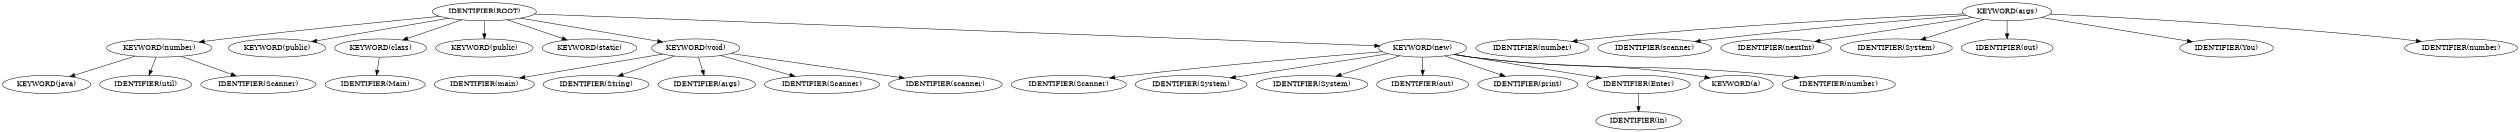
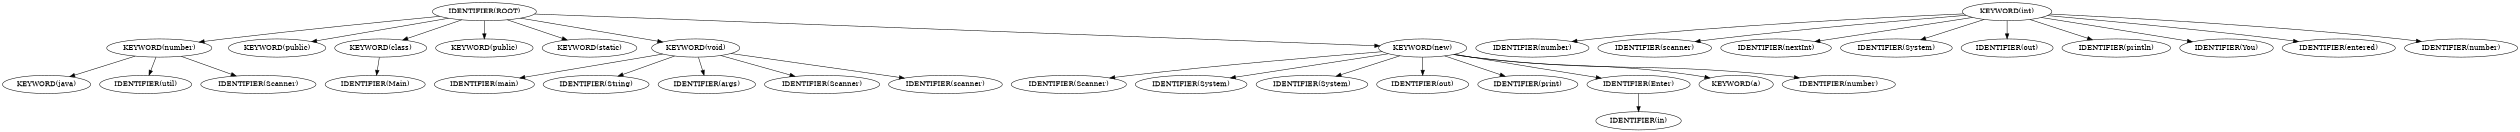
(2007, 12) -> (2007, 12)
none -> (2116, 48)
none -> (2339, 48)
